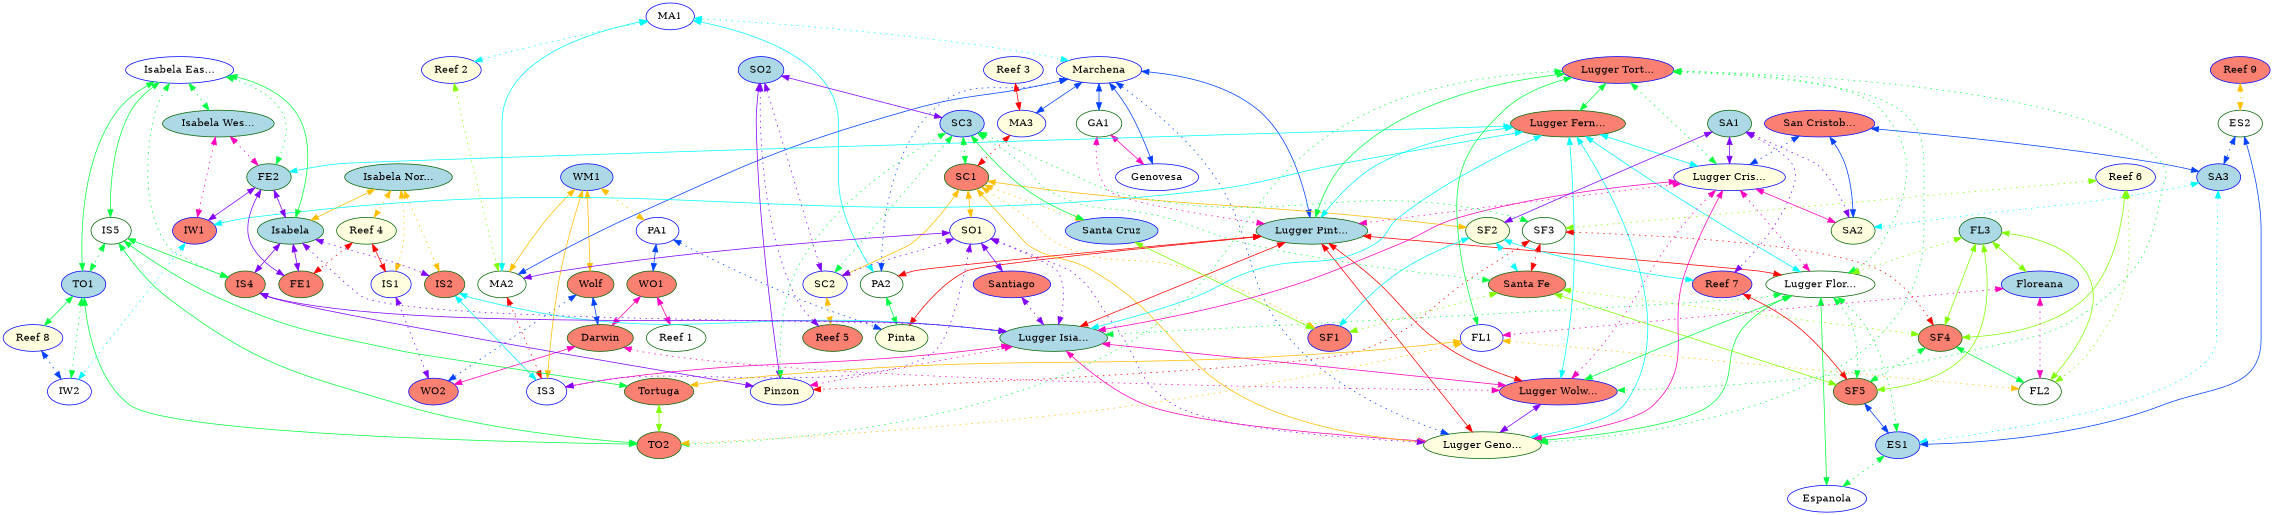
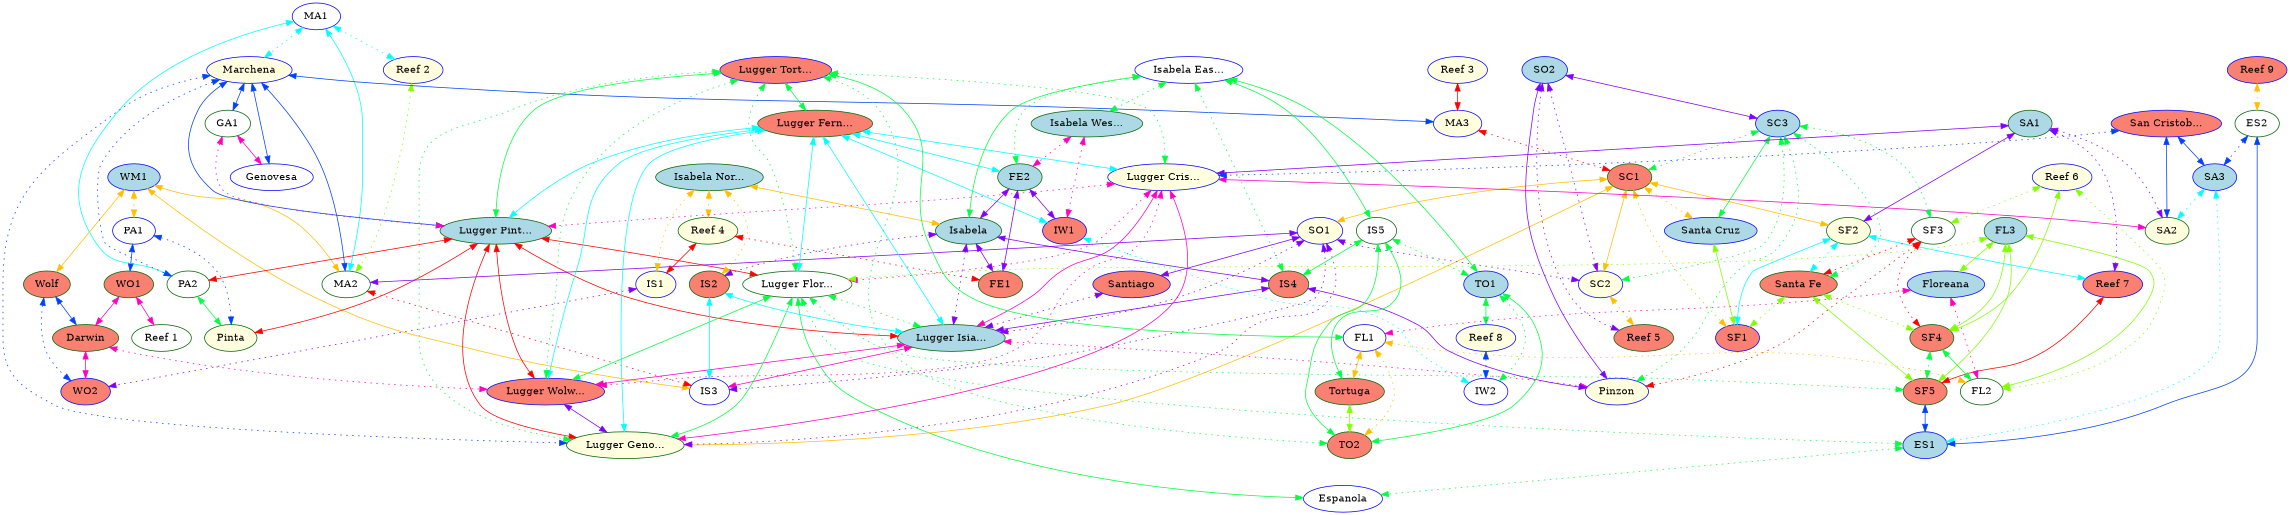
(1183, 415) -> none
